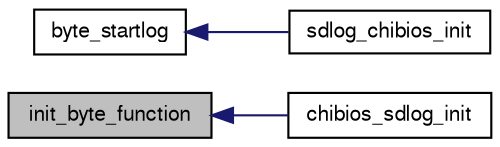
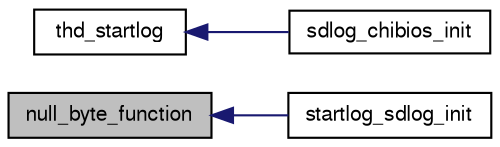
(110, 32) -> (110, 32)
(110, 115) -> (110, 115)
(390, 115) -> (390, 115)
